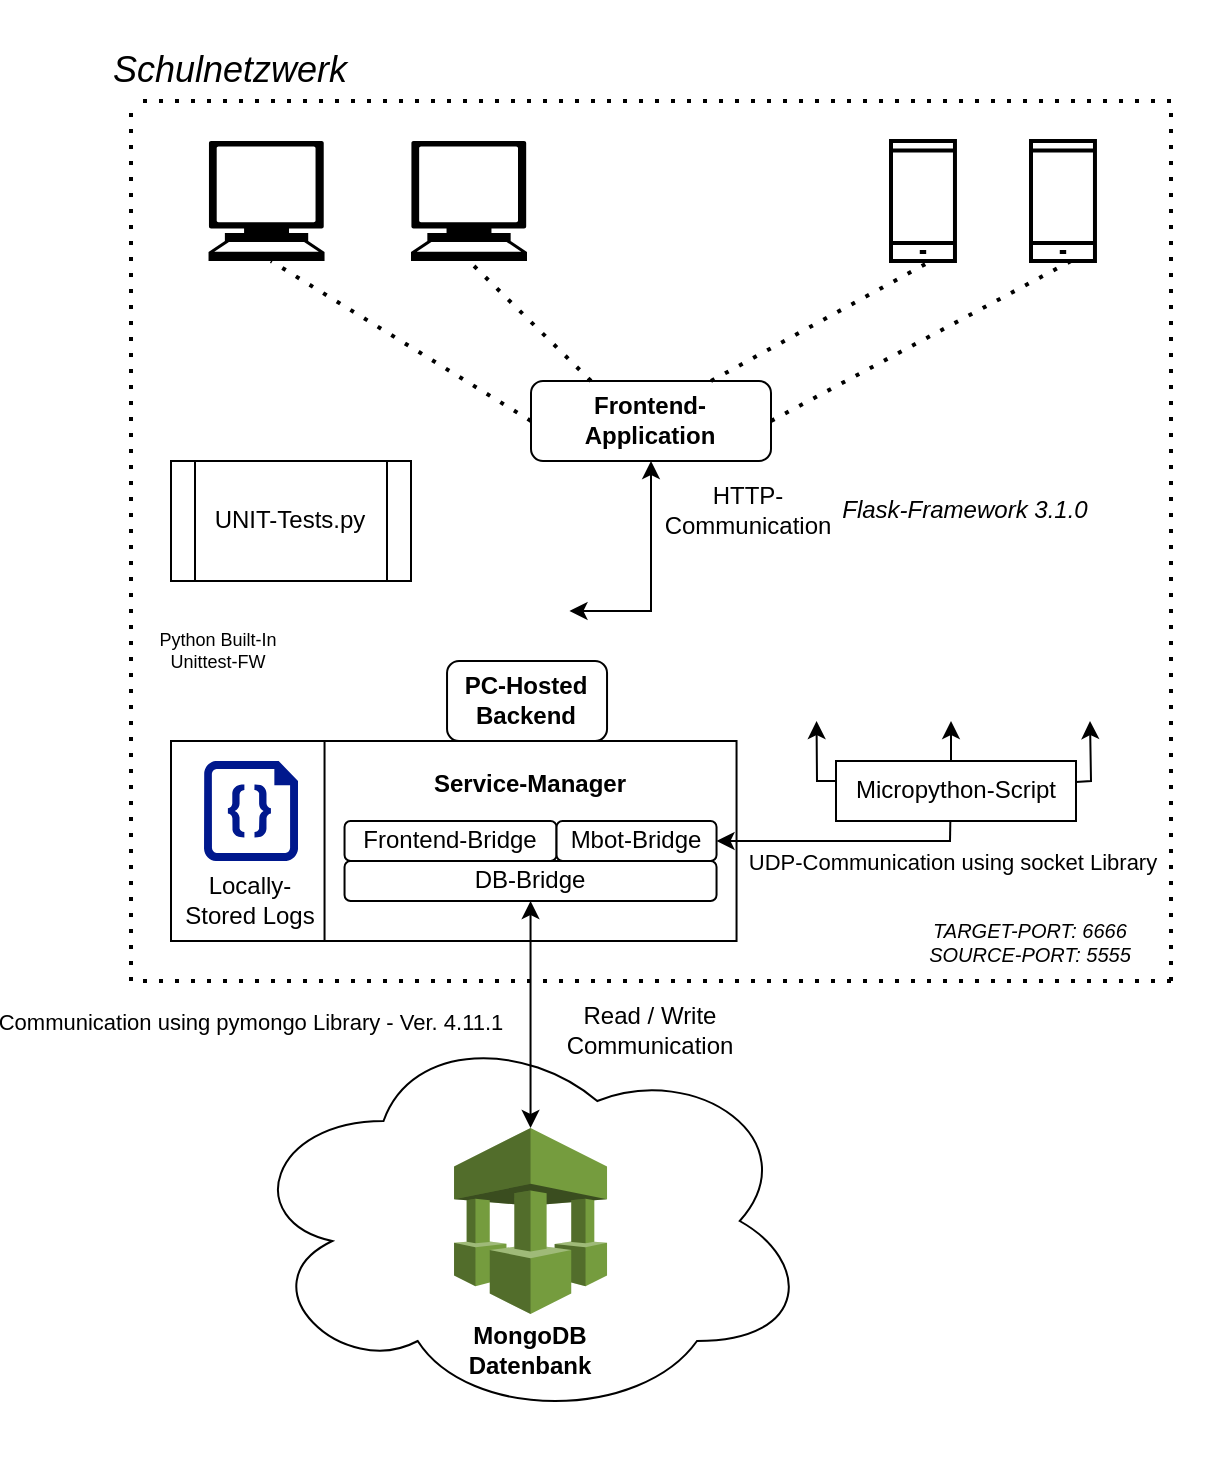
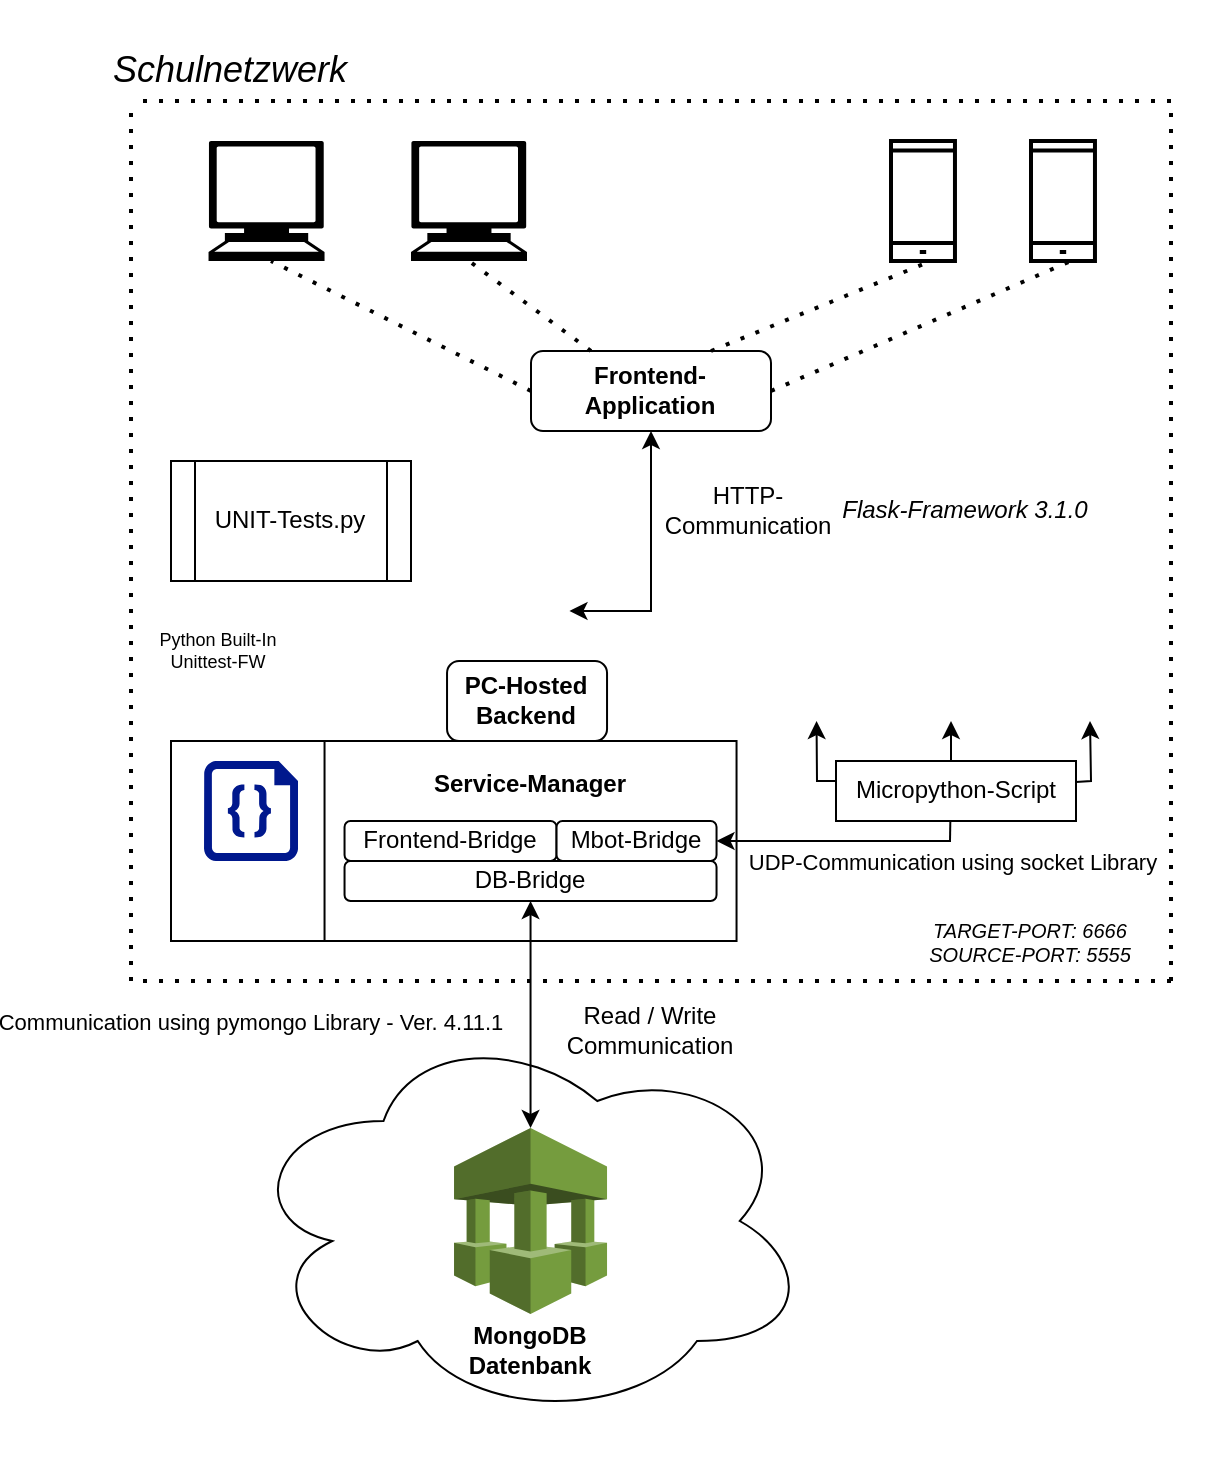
(651, 421) -> (651, 391)
(251, 901) -> none
